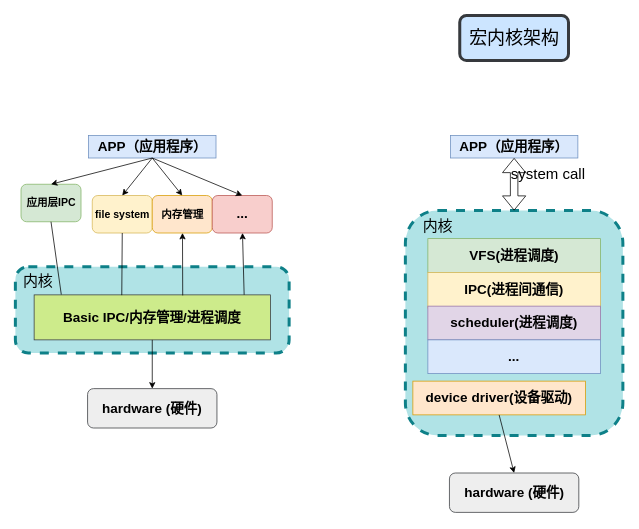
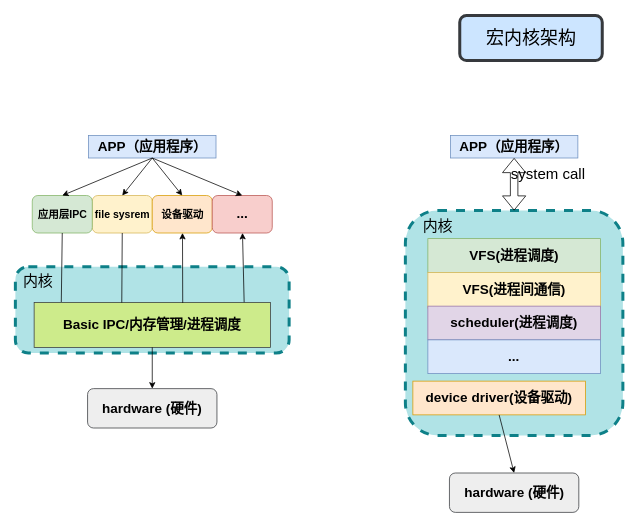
(514, 38) -> (531, 38)
(51, 203) -> (62, 214)
(123, 214) -> (123, 214)
(183, 214) -> (183, 214)
(514, 290) -> (514, 290)
(152, 317) -> (152, 325)
